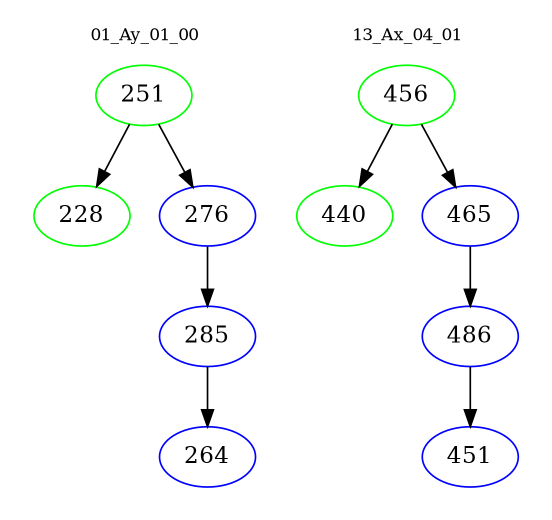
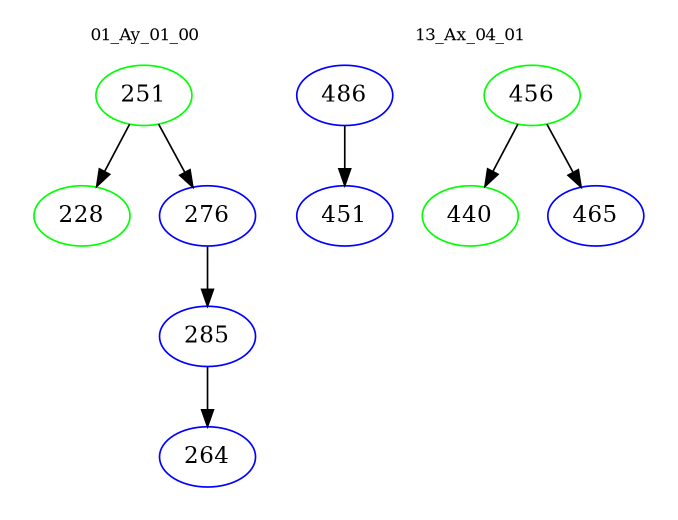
(470, 268) -> none
